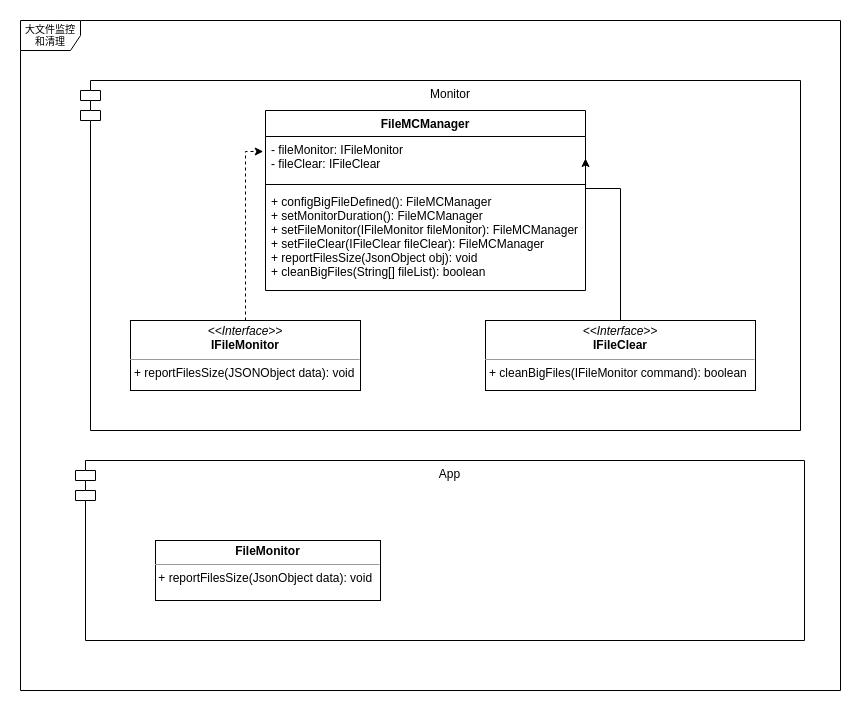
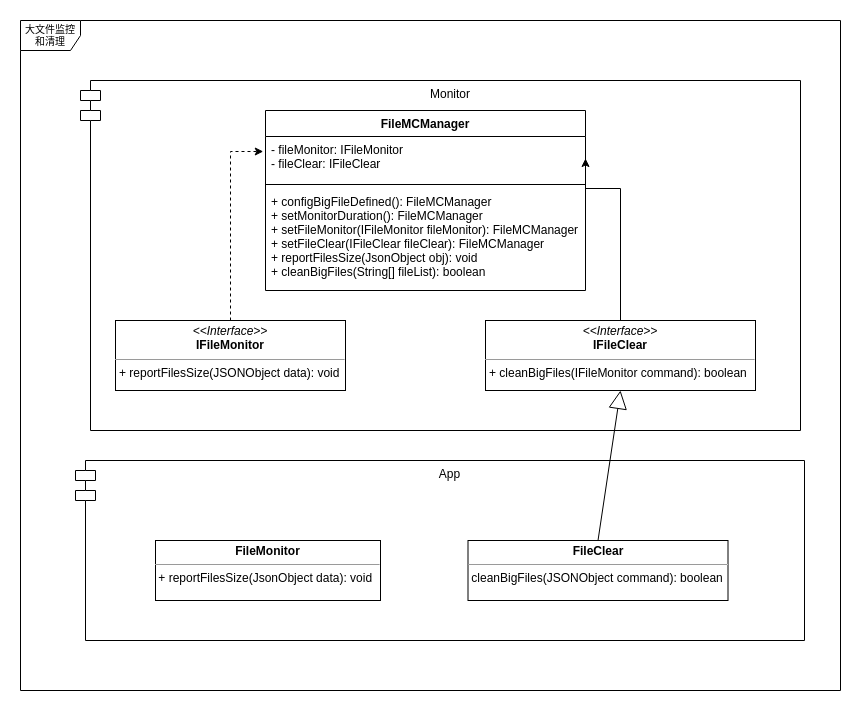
(246, 356) -> (231, 356)
none -> (608, 475)
none -> (598, 571)
